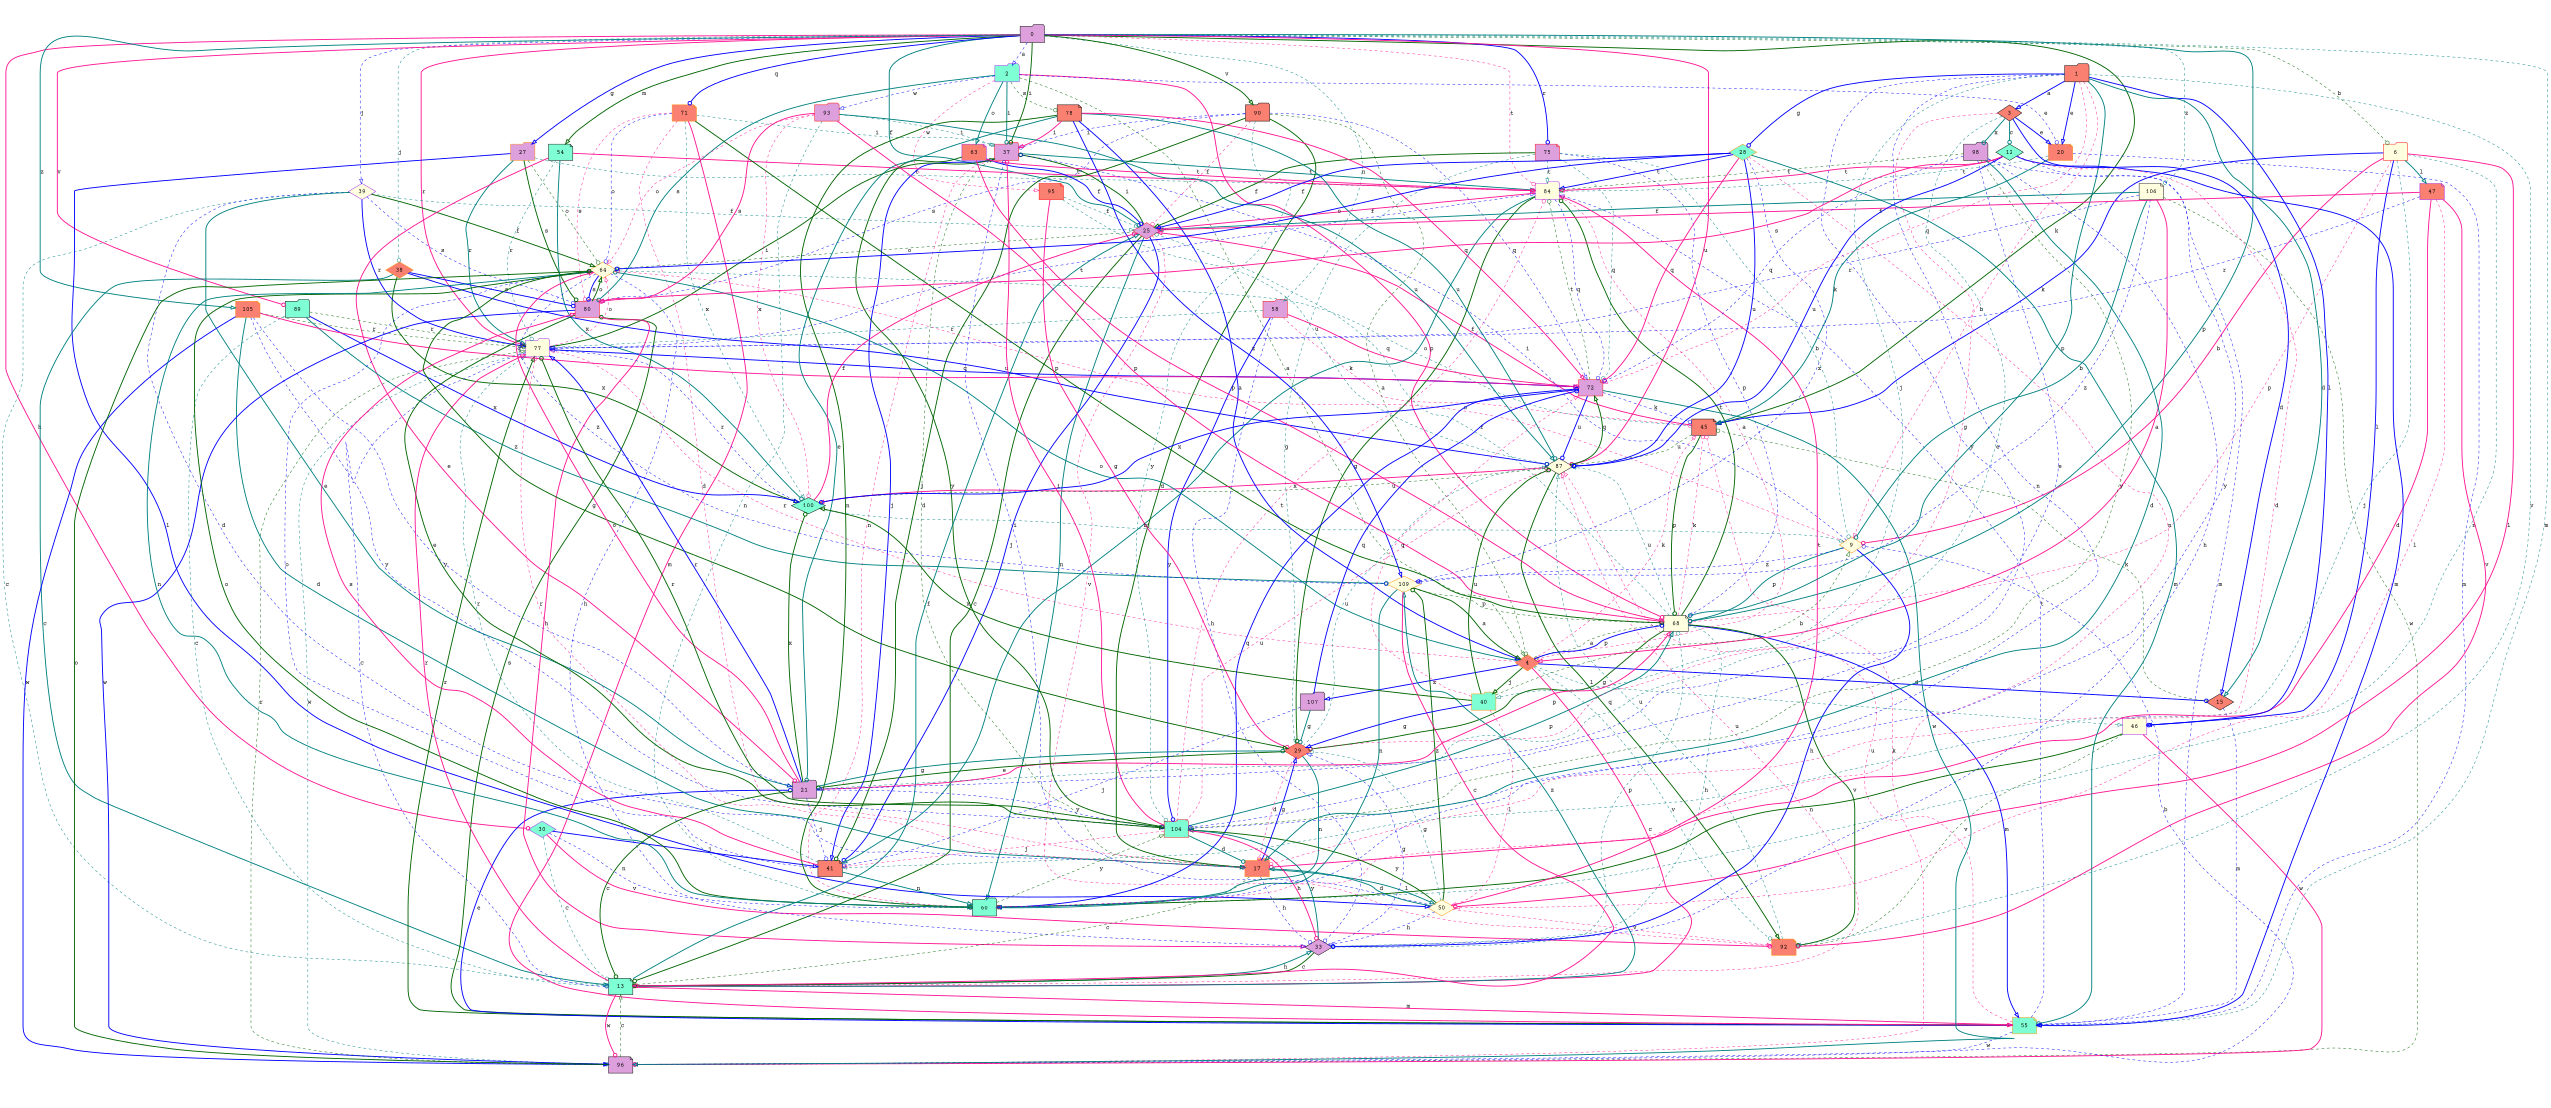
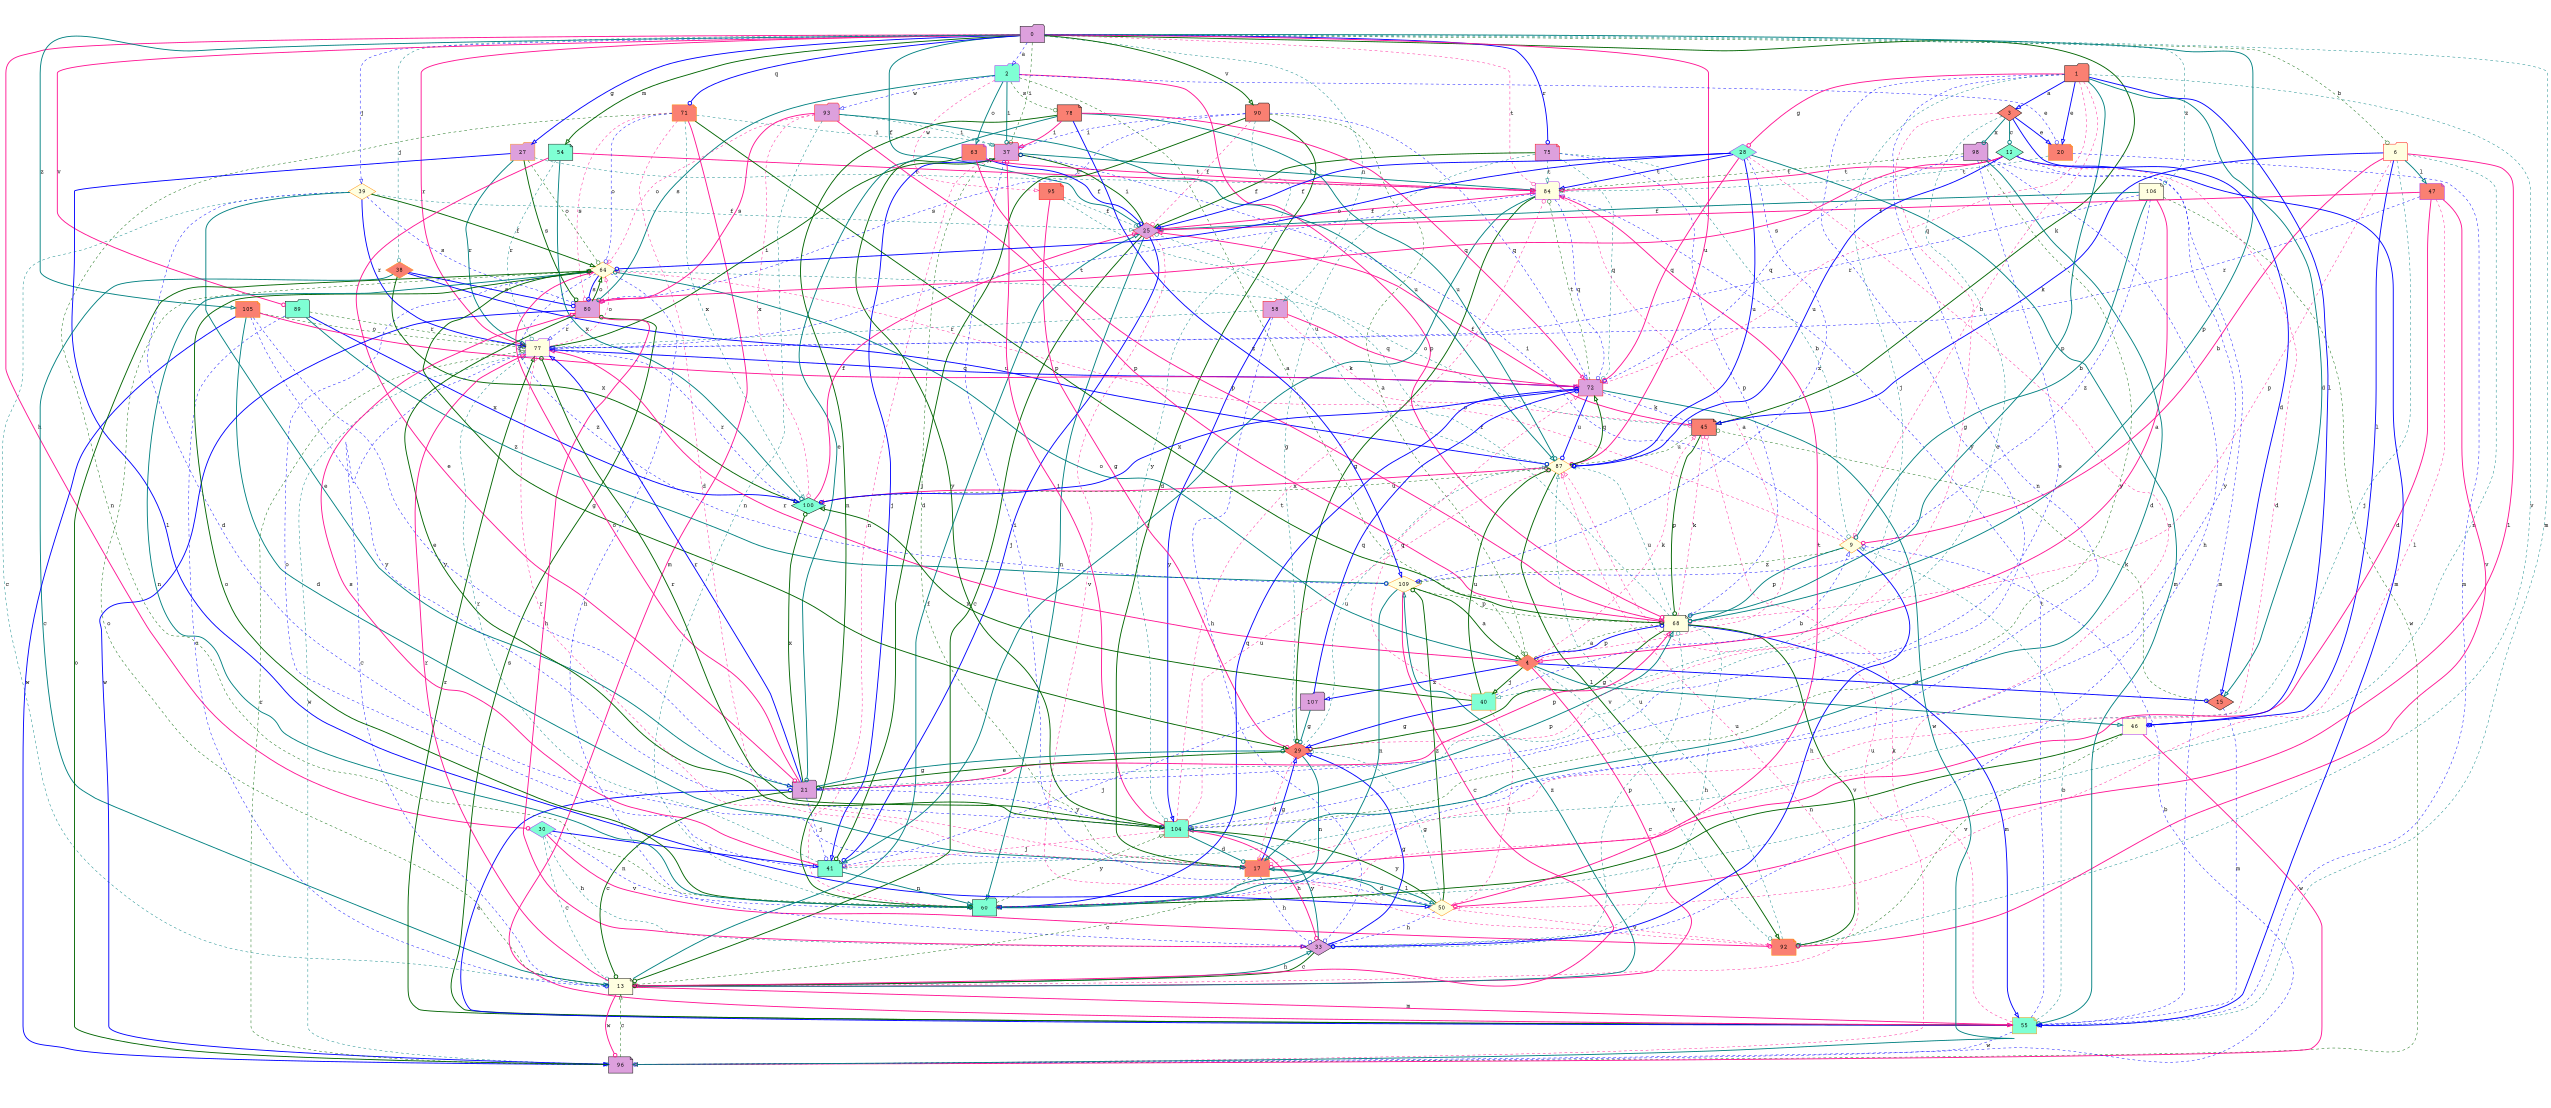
(1898, 79) -> (1898, 79)
(1028, 93) -> (1028, 93)
(1743, 152) -> (1743, 152)
(362, 192) -> (362, 192)
(890, 249) -> (103, 573)
(1850, 256) -> none
none -> (564, 328)
(374, 329) -> (374, 329)
(1704, 392) -> none
(1240, 454) -> none
(1559, 466) -> (1559, 466)
(1329, 530) -> (2062, 782)
(1169, 543) -> (1169, 543)
(1633, 569) -> (1633, 569)
none -> (135, 582)
(1003, 590) -> (1003, 590)
(1676, 645) -> (1676, 645)
(1610, 702) -> (1610, 702)
(1825, 704) -> (1825, 704)
(218, 752) -> (218, 752)
(1401, 847) -> (1401, 847)
(830, 869) -> (830, 869)
none -> (902, 944)
(621, 986) -> (621, 986)
(1669, 1060) -> (1669, 1060)
